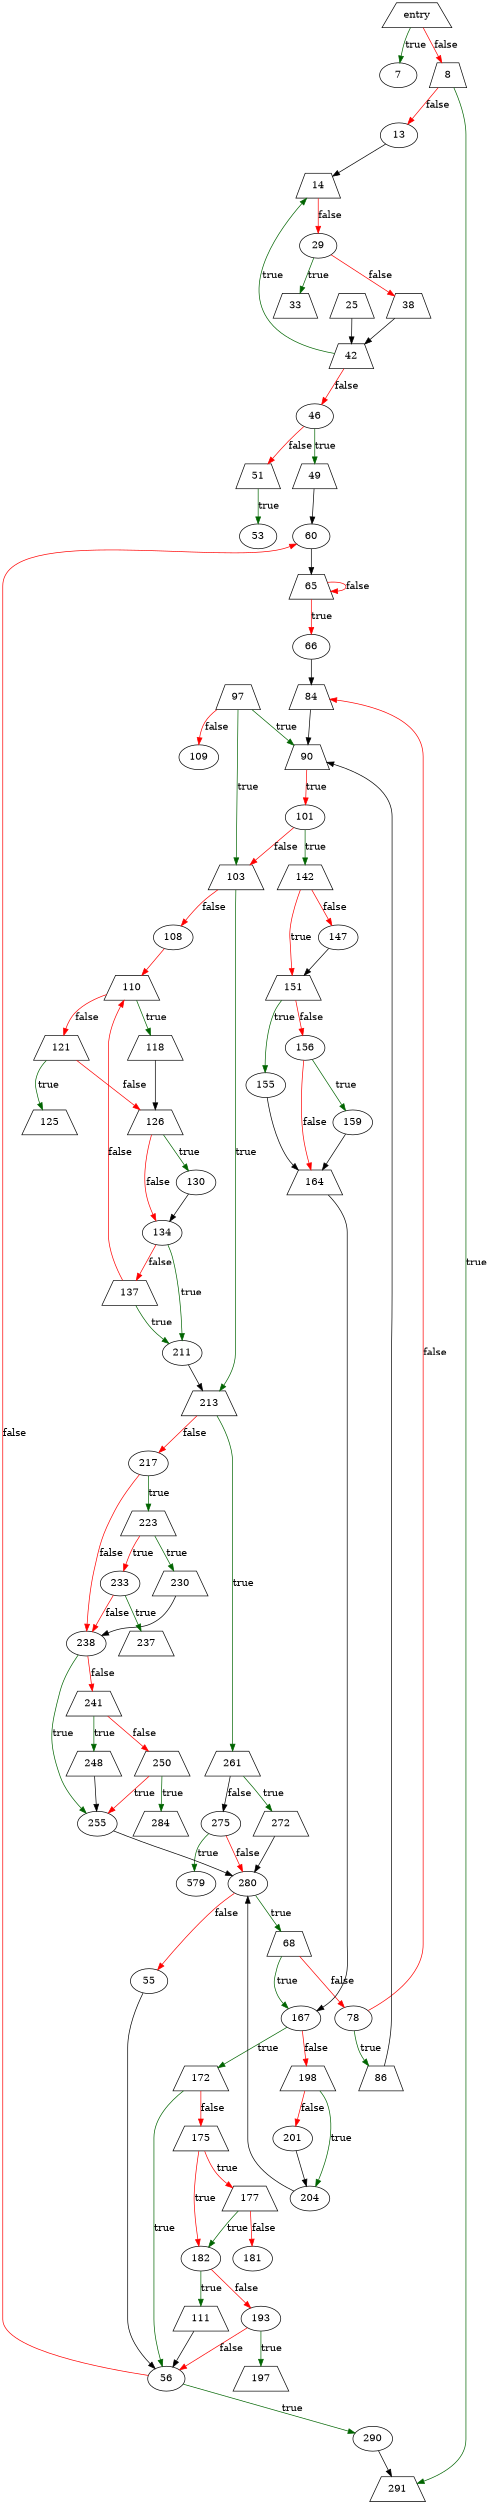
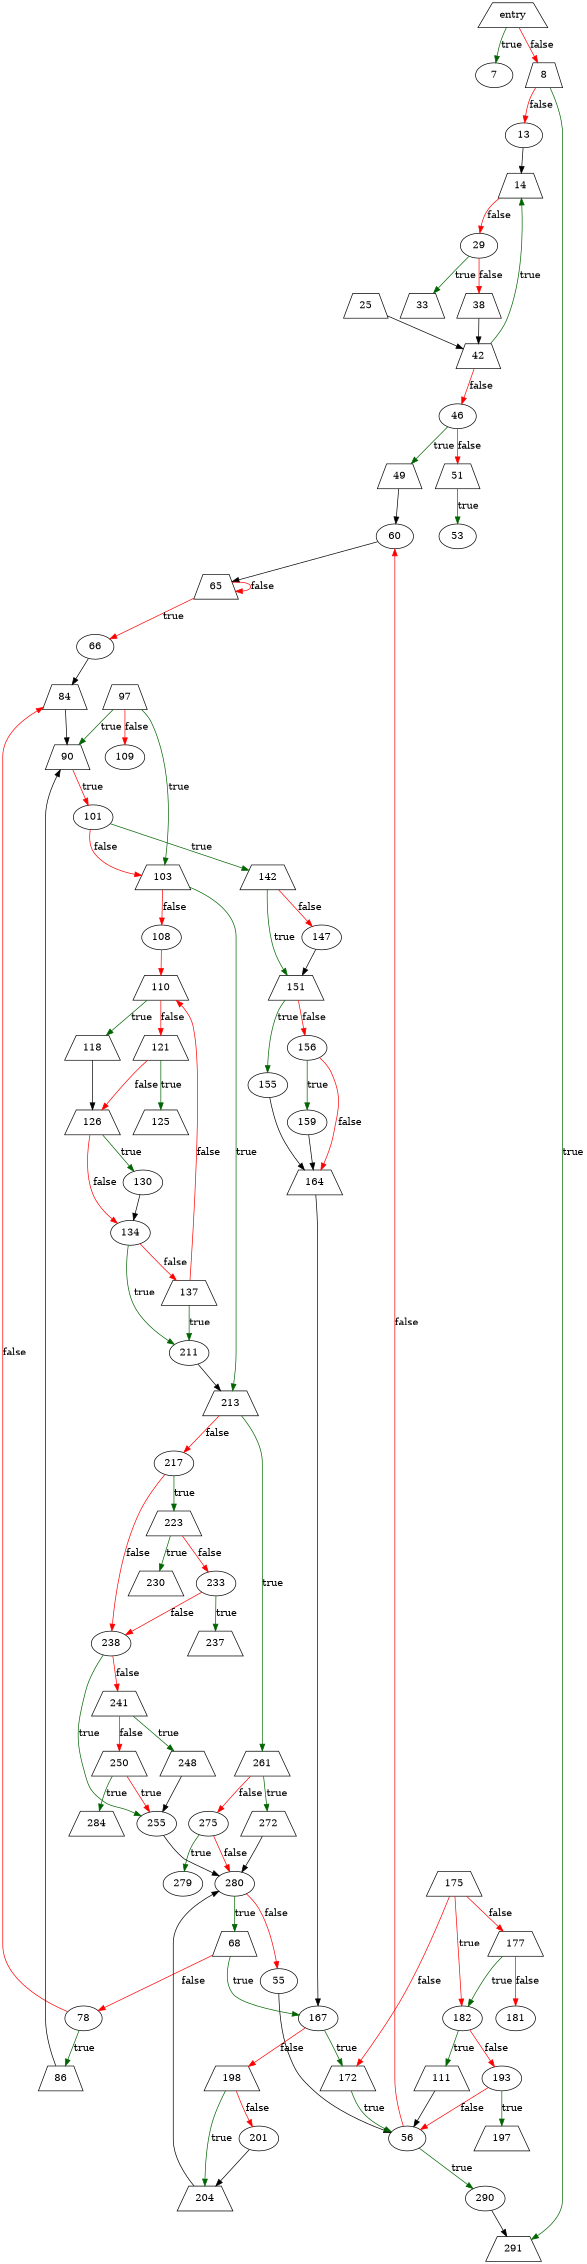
(290, 928) -> (270, 931)
(143, 1553) -> (210, 1553)
(148, 1625) -> none
(227, 1790) -> (236, 1791)
(196, 1884) -> (183, 1884)
(201, 2105) -> (411, 1981)
(227, 2169) -> (500, 1914)
(310, 2199) -> (205, 2199)
